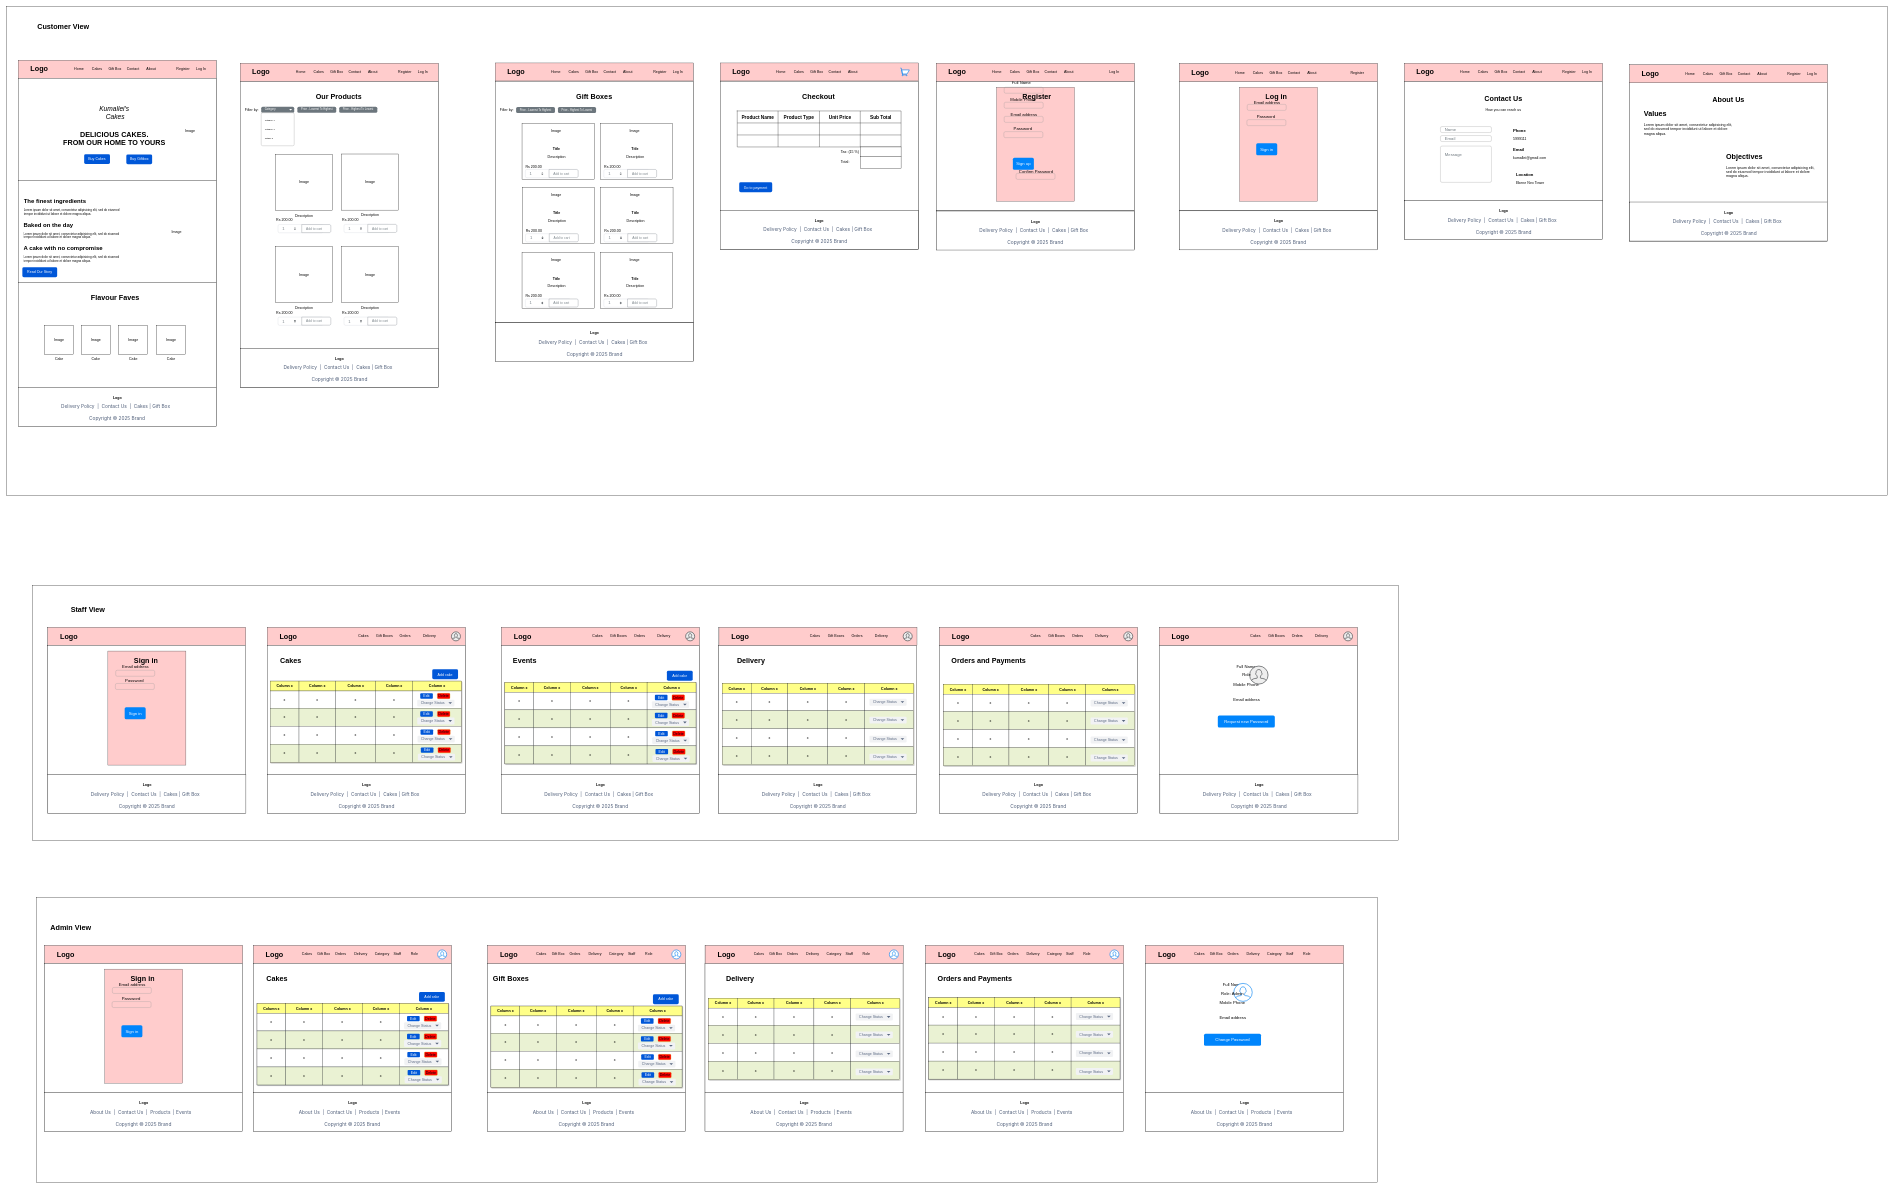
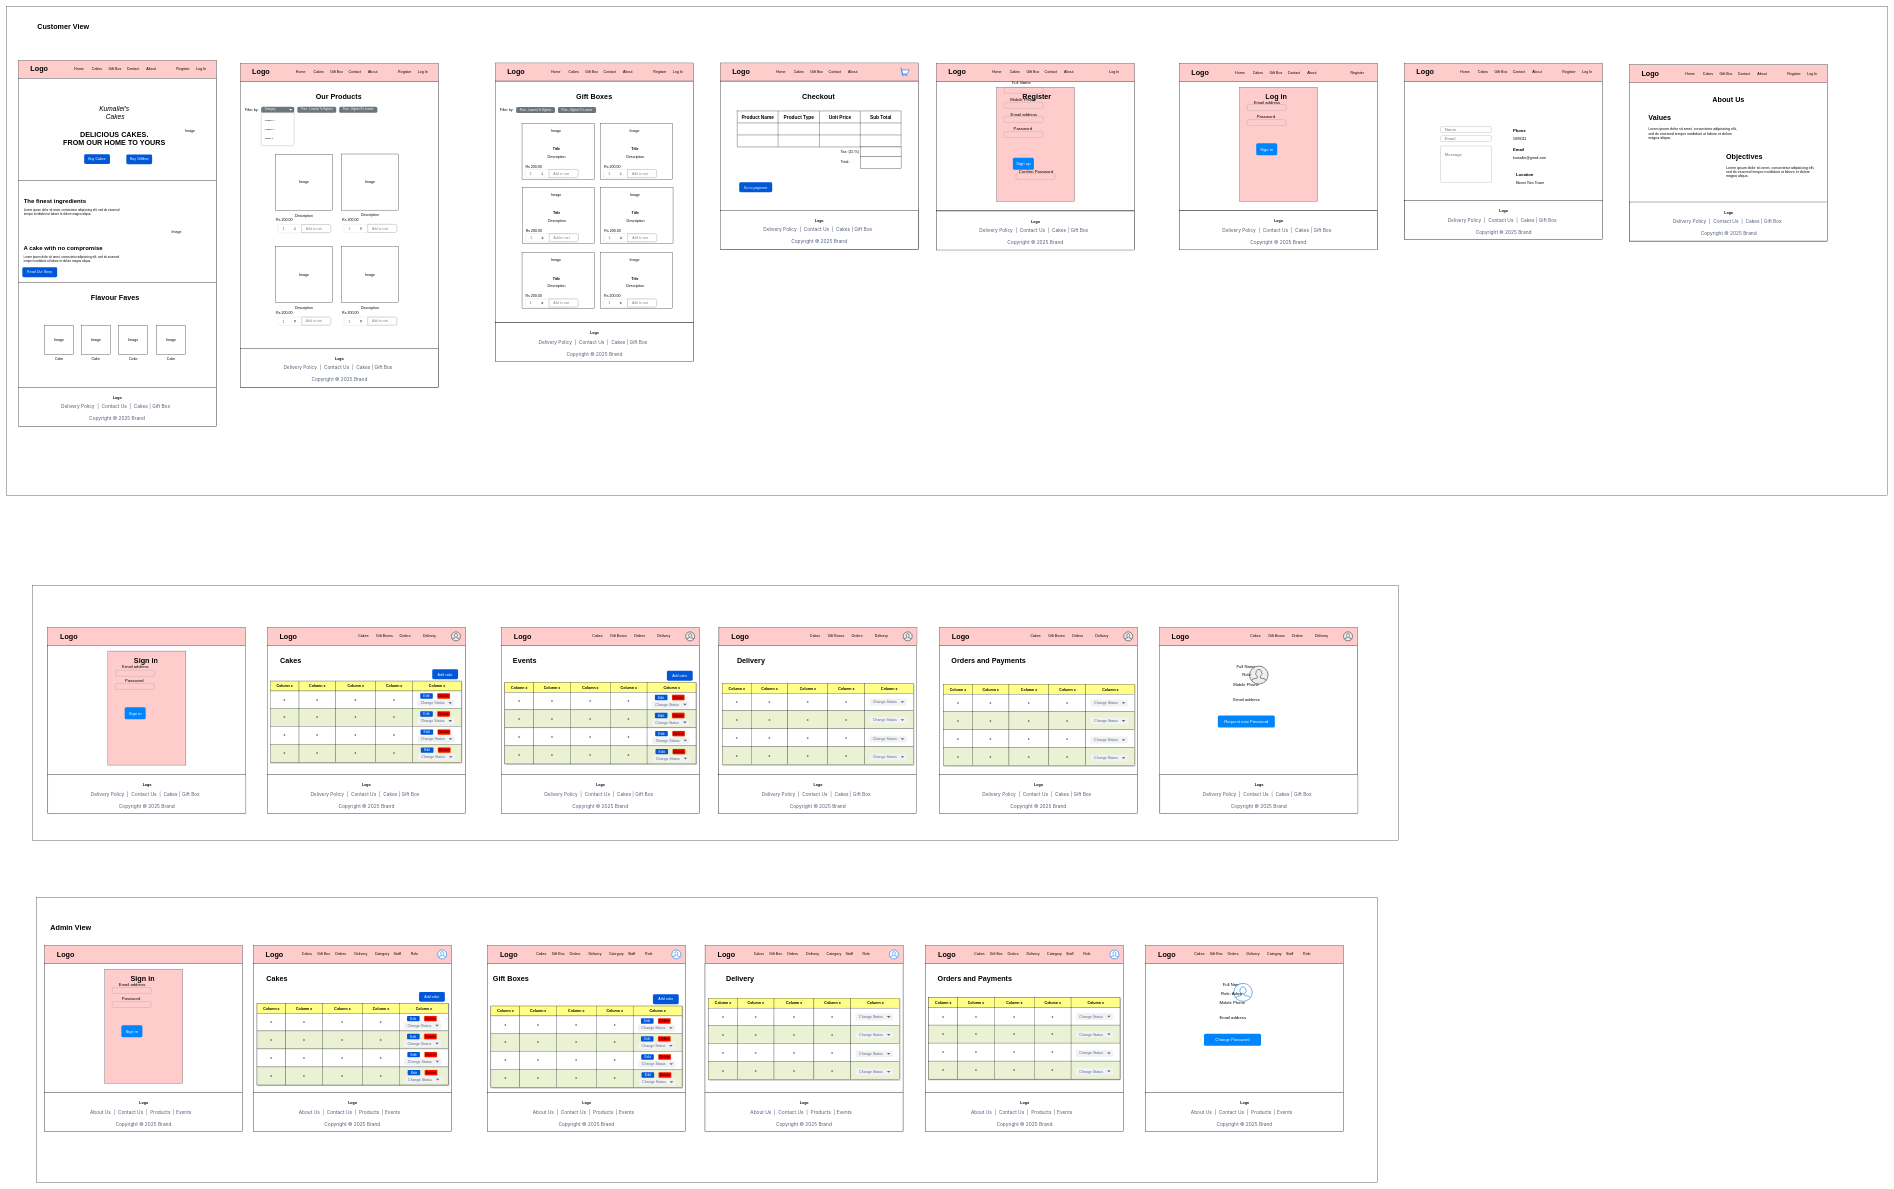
(1503, 103) -> none
(1690, 122) -> (1695, 126)
(75, 229) -> none
(88, 609) -> none
